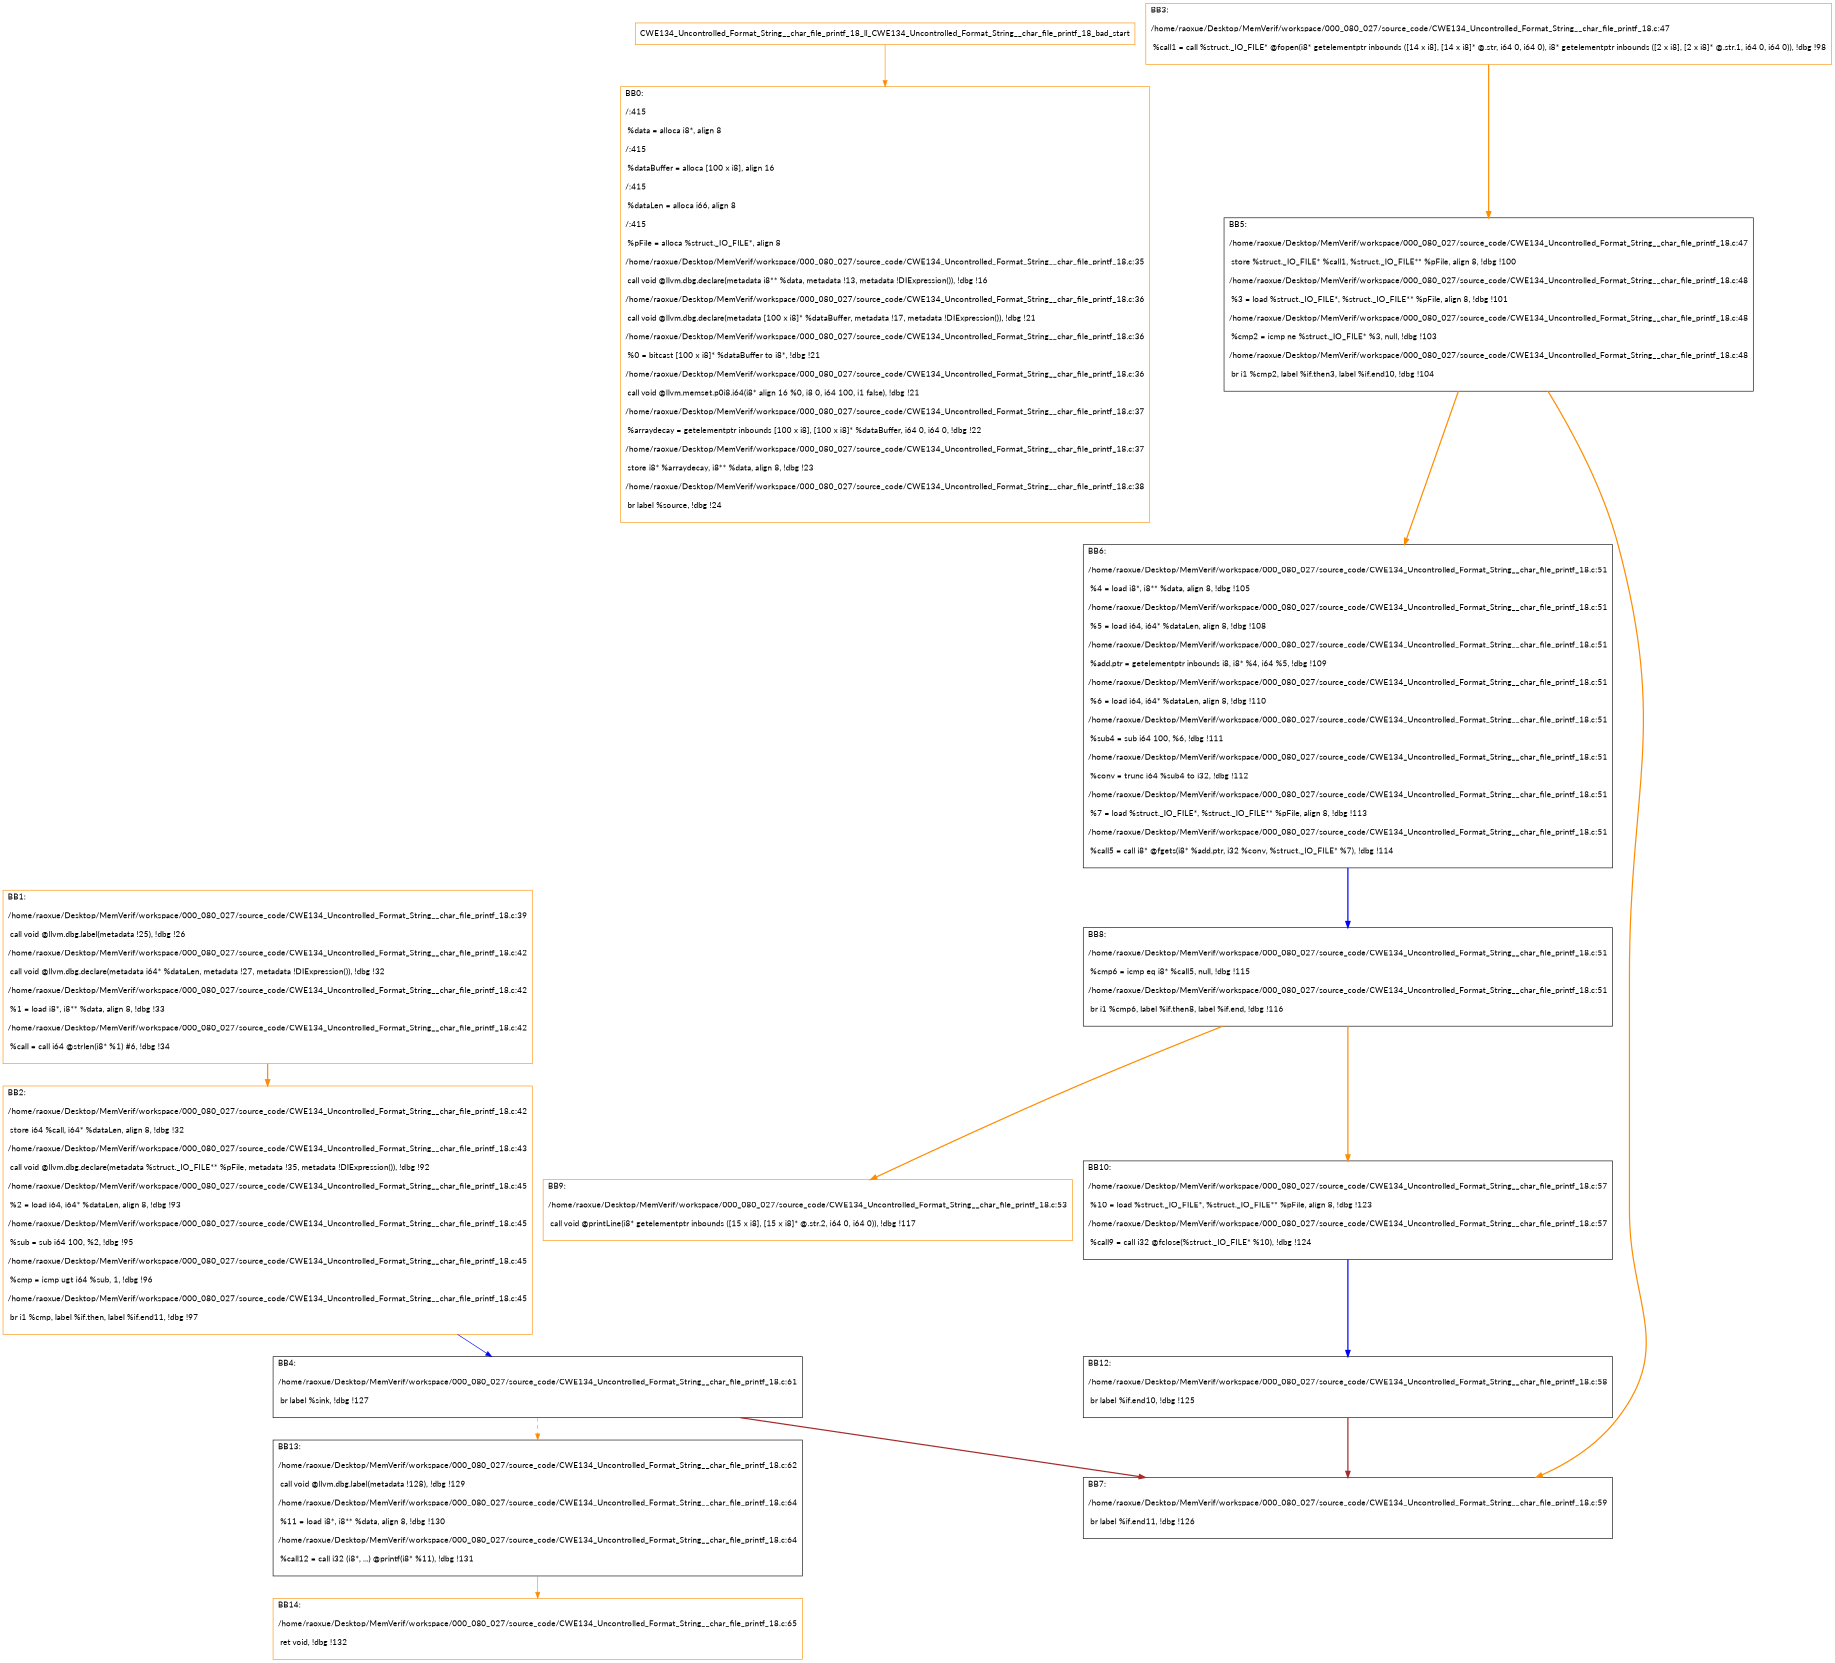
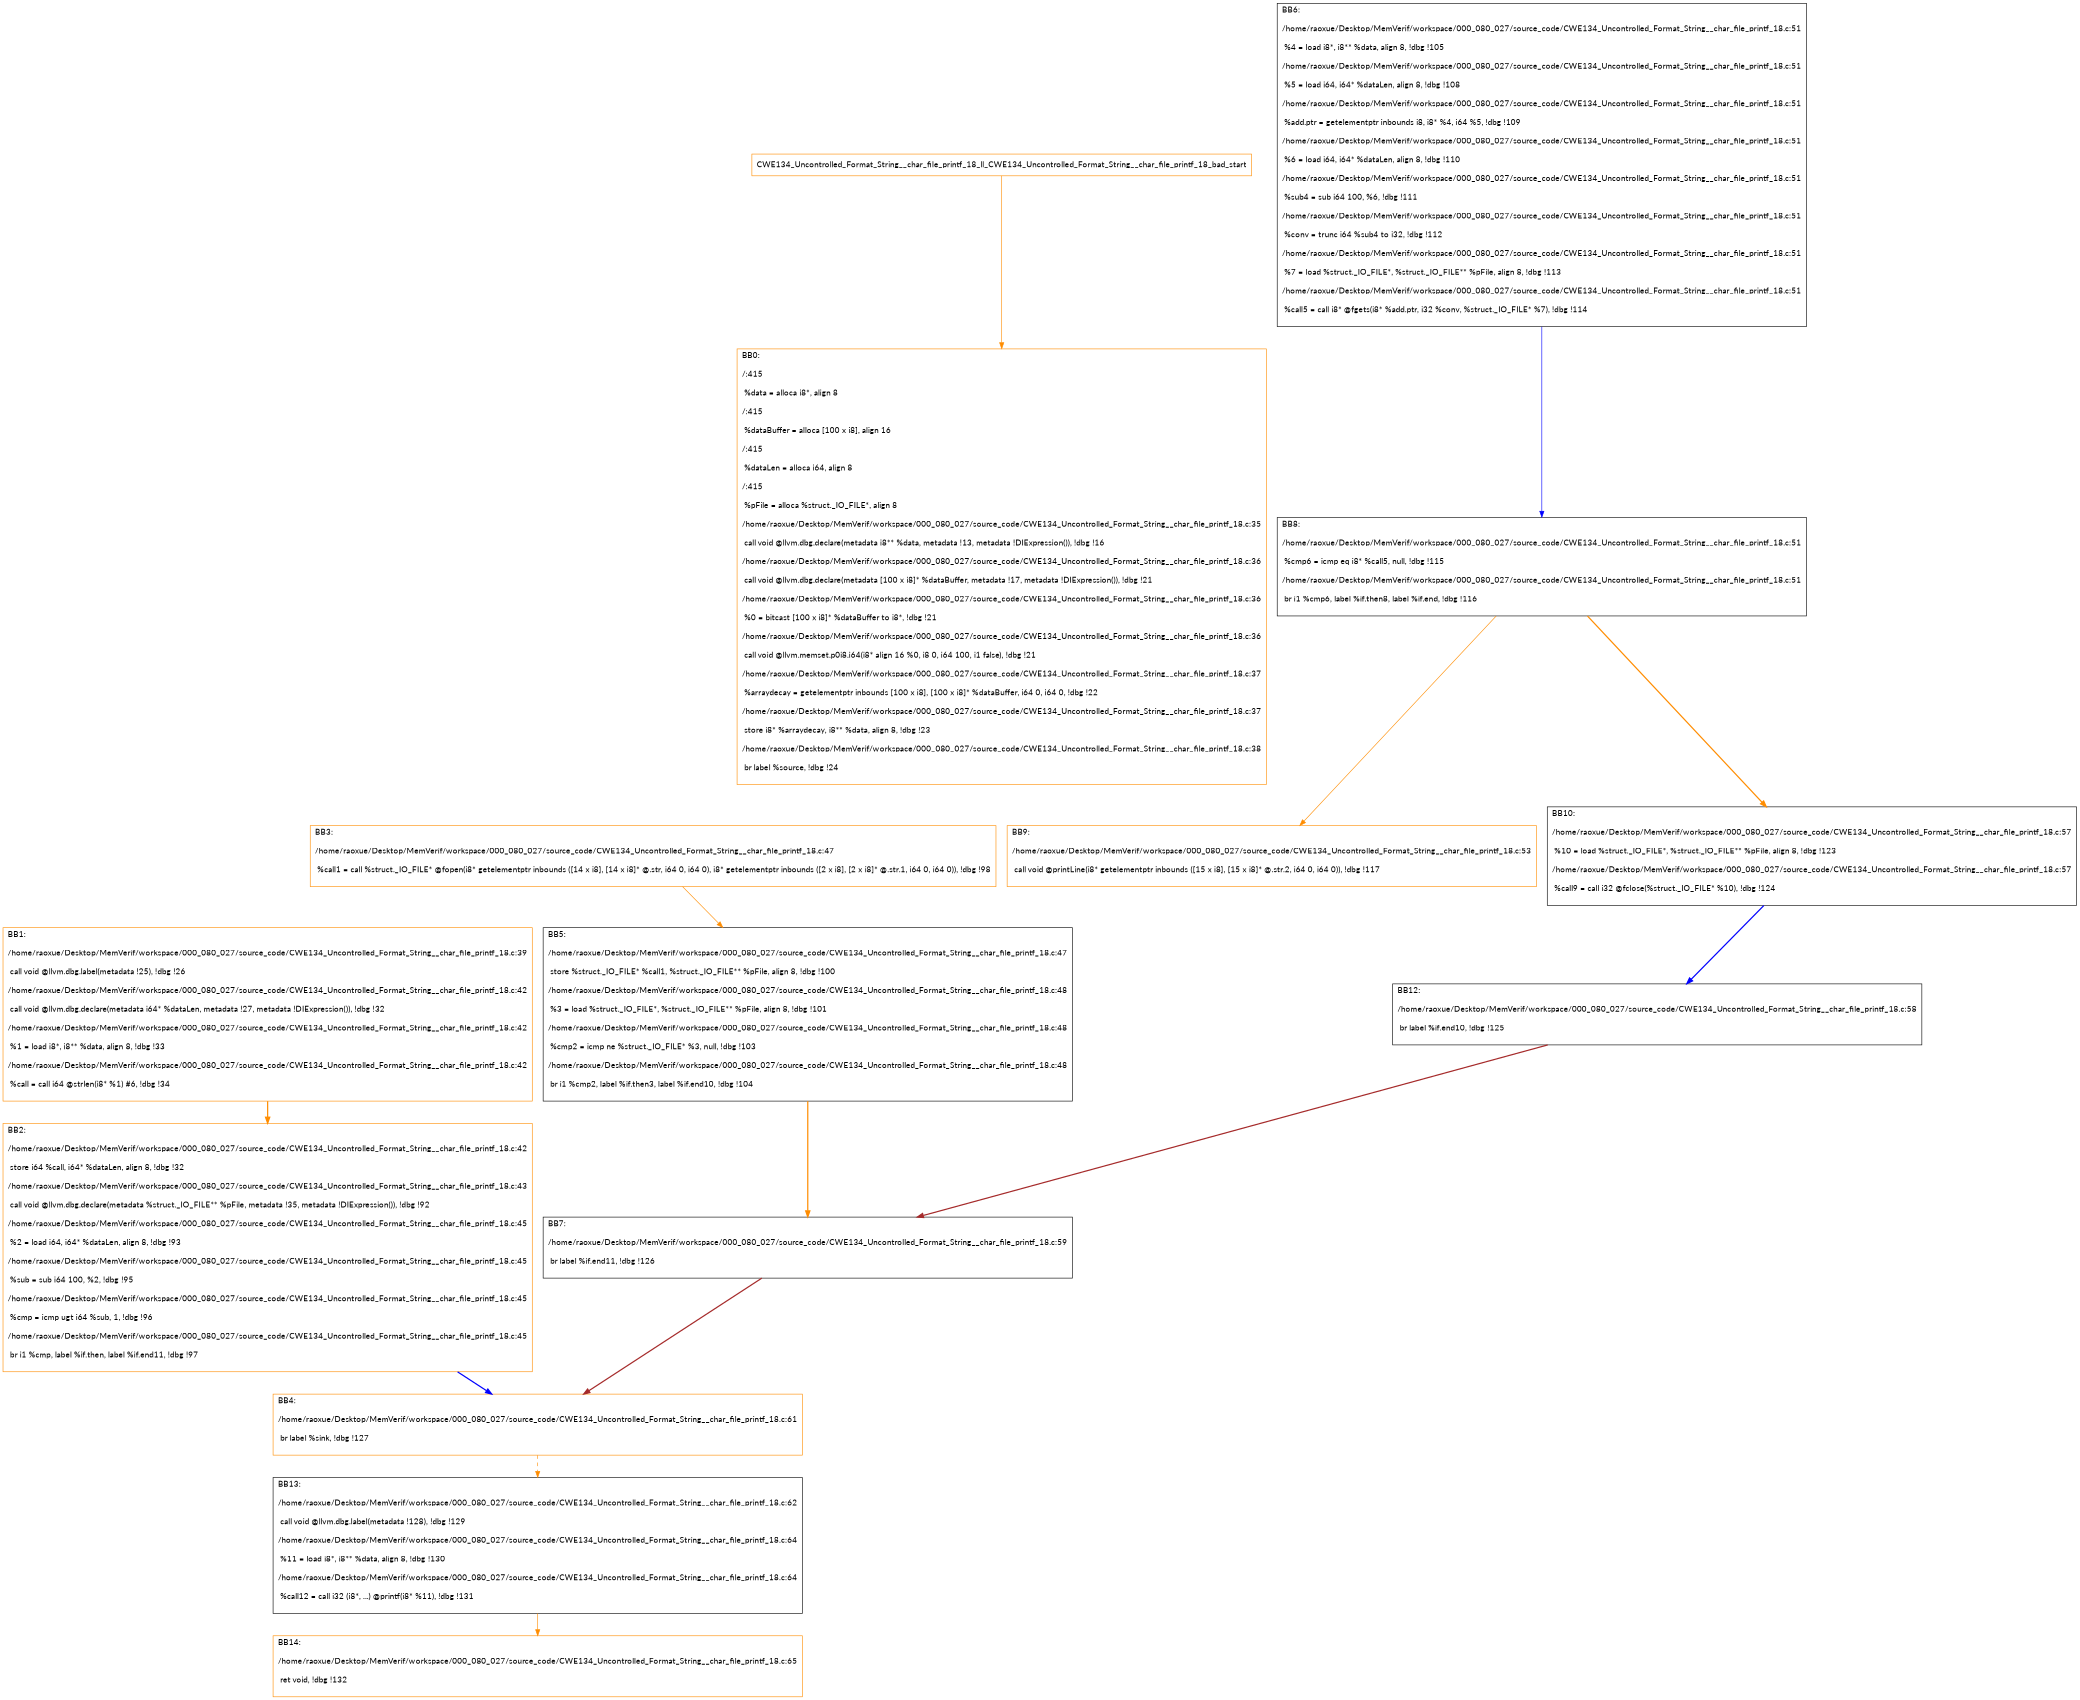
(1489, 138) -> (701, 905)
(681, 206) -> (798, 468)
(1432, 465) -> none
(1348, 895) -> (1542, 419)
(1048, 1099) -> (1400, 719)
(472, 1344) -> (472, 1381)
(538, 1387) -> (538, 1425)
(940, 1447) -> (675, 1334)
